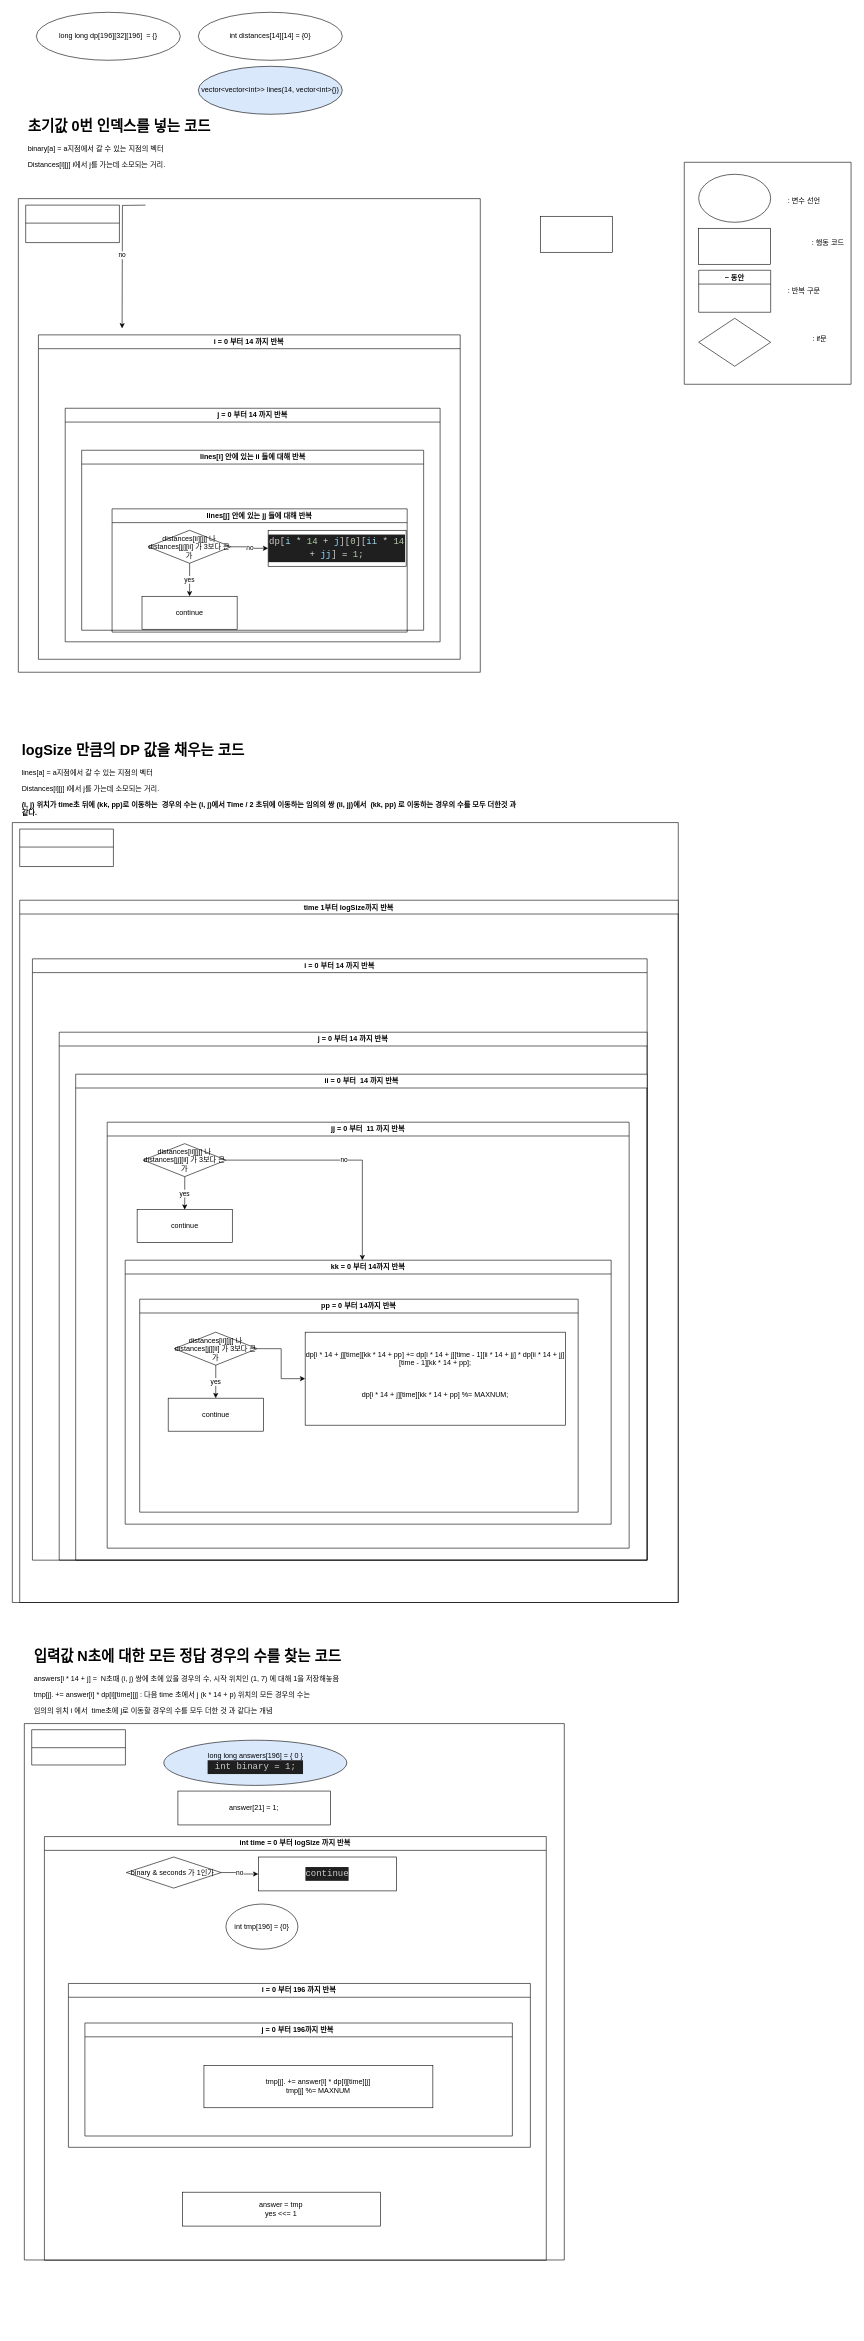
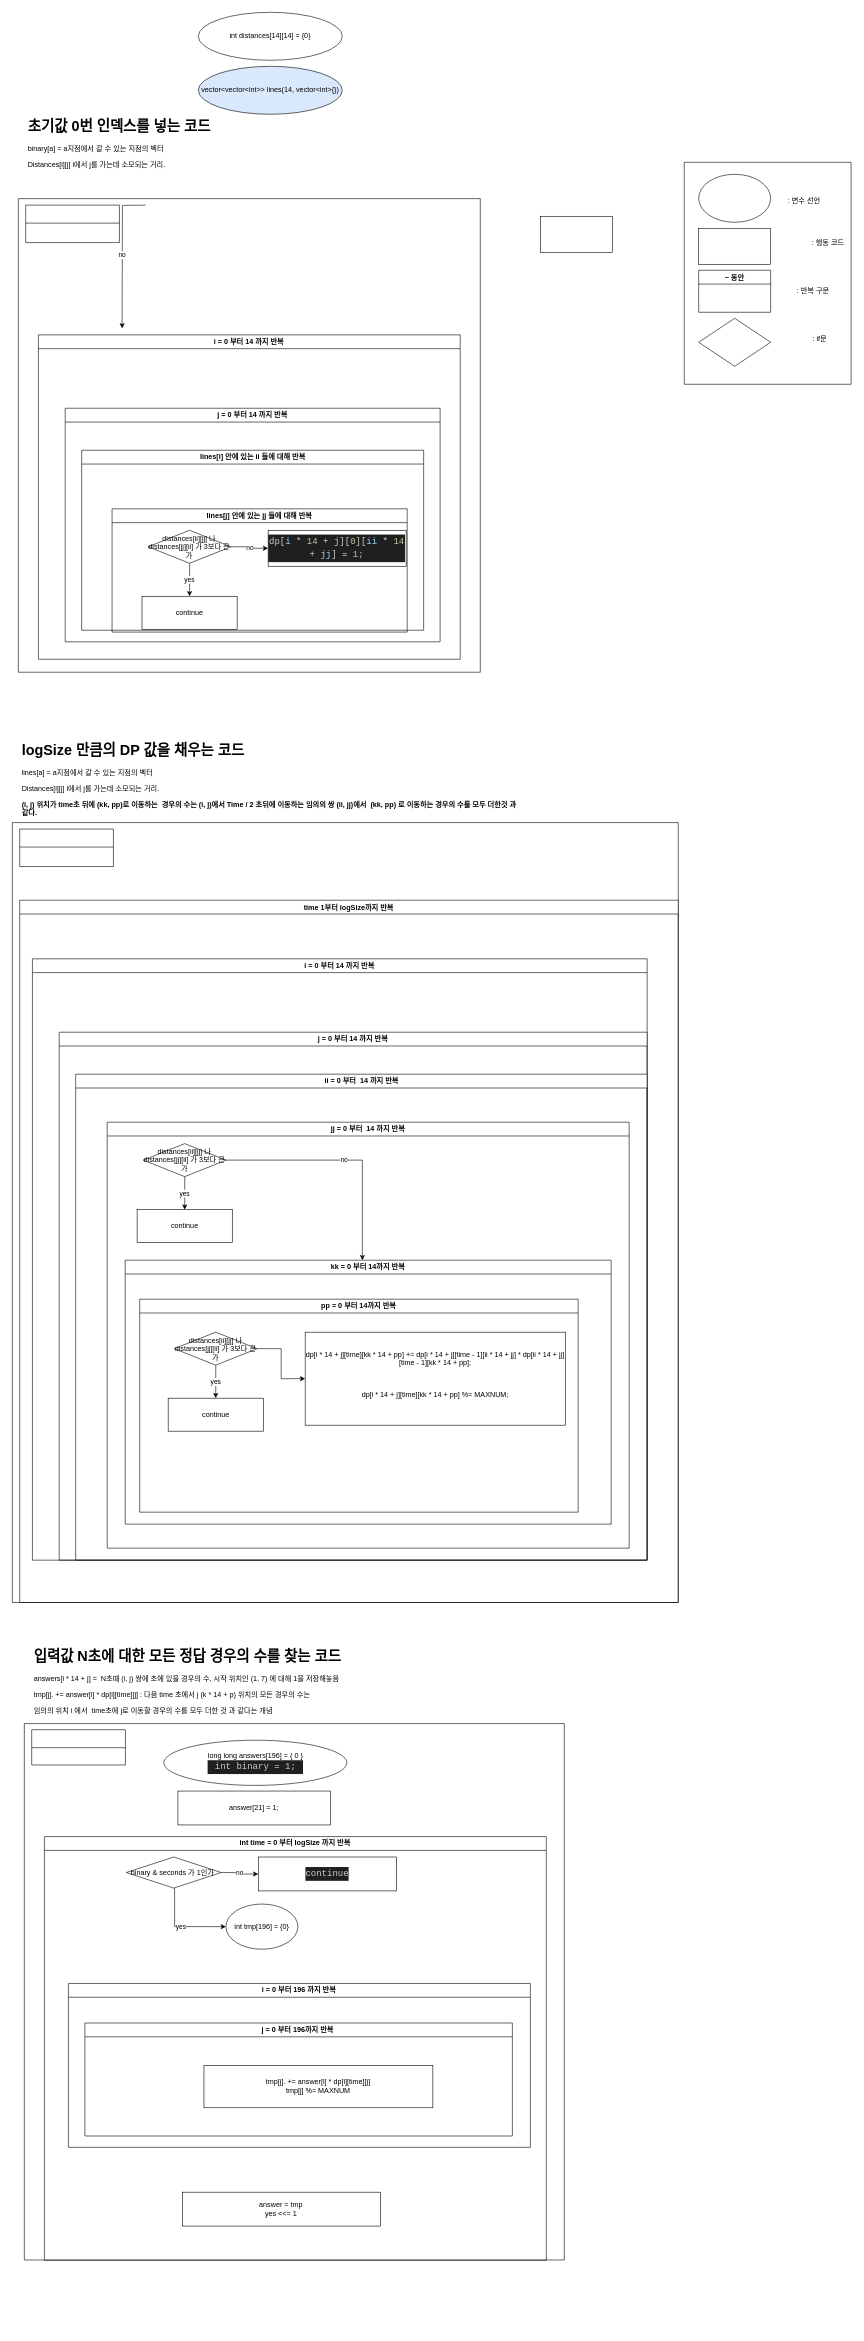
(108, 36) -> none
(804, 291) -> (813, 291)
(368, 1129) -> (368, 1129)
(255, 1763) -> (255, 1763)
none -> (179, 1927)
